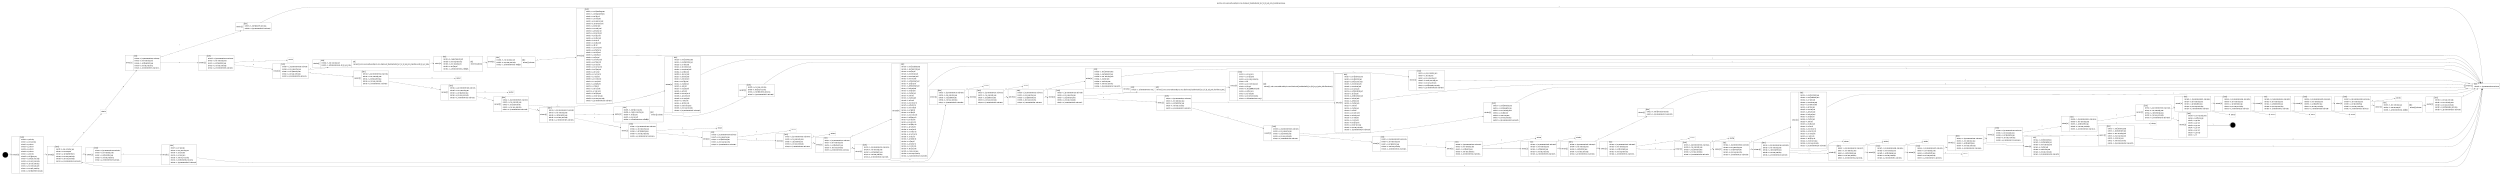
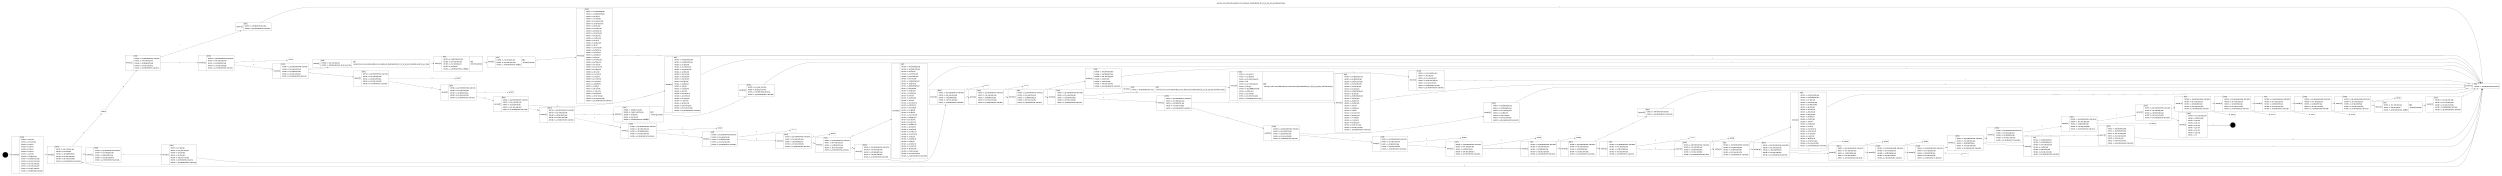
none -> (1464, 138)
